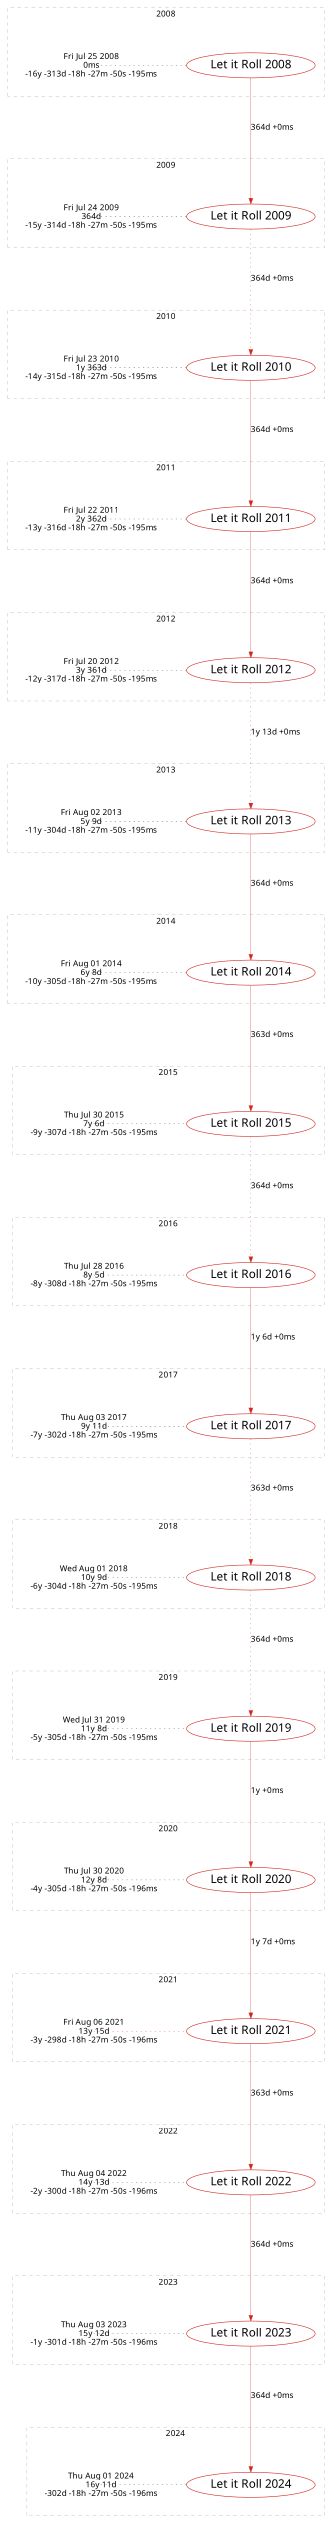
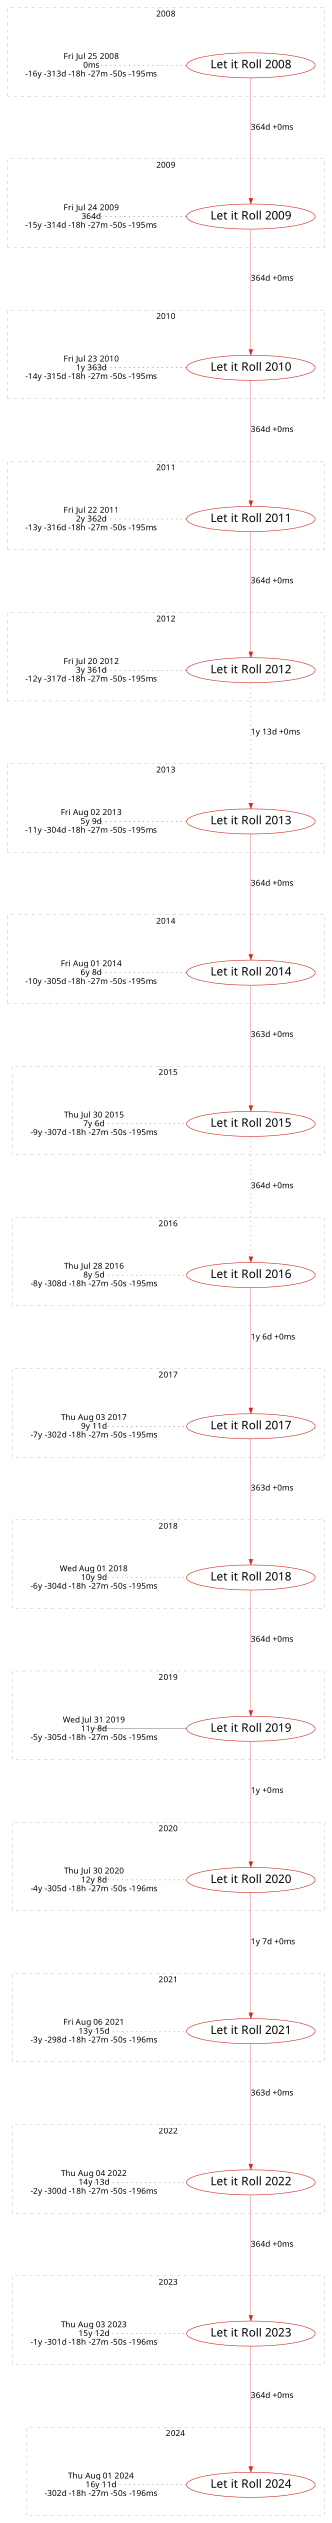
(251, 289) -> (251, 289)
(251, 1499) -> (251, 1499)
(251, 1650) -> (251, 1650)
(140, 1729) -> (140, 1729)
